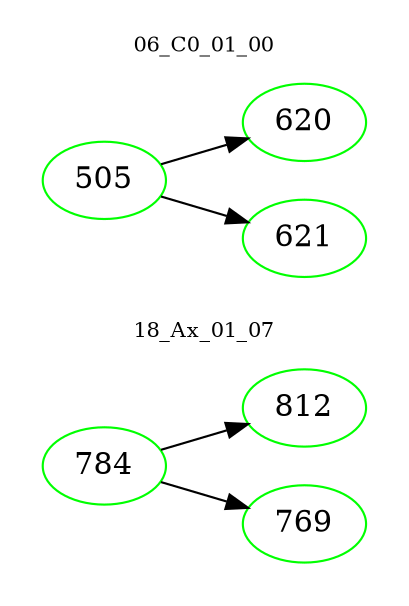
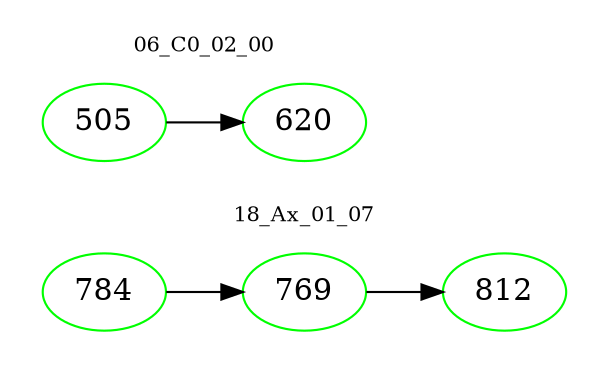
(204, 46) -> (204, 46)
(304, 238) -> none
(194, 440) -> (394, 292)
